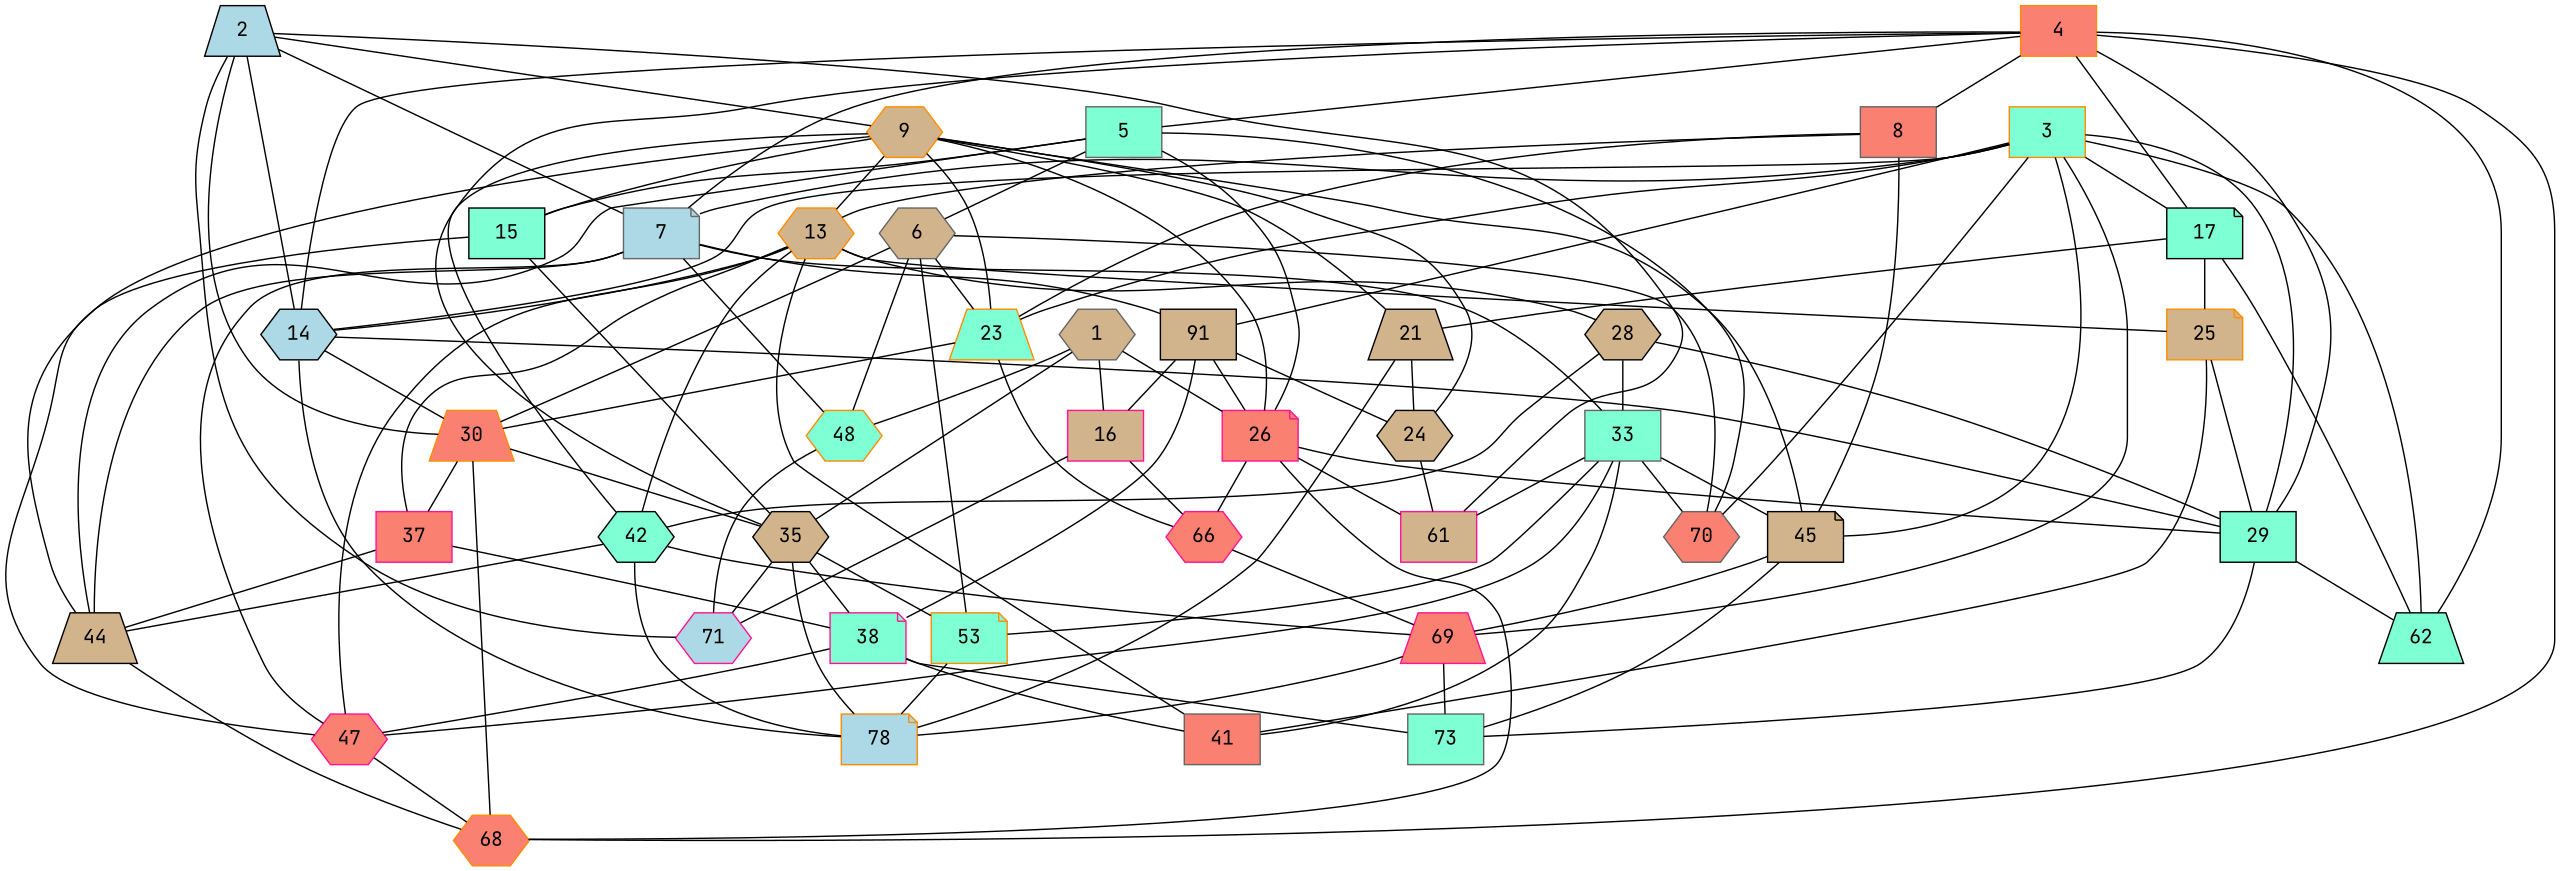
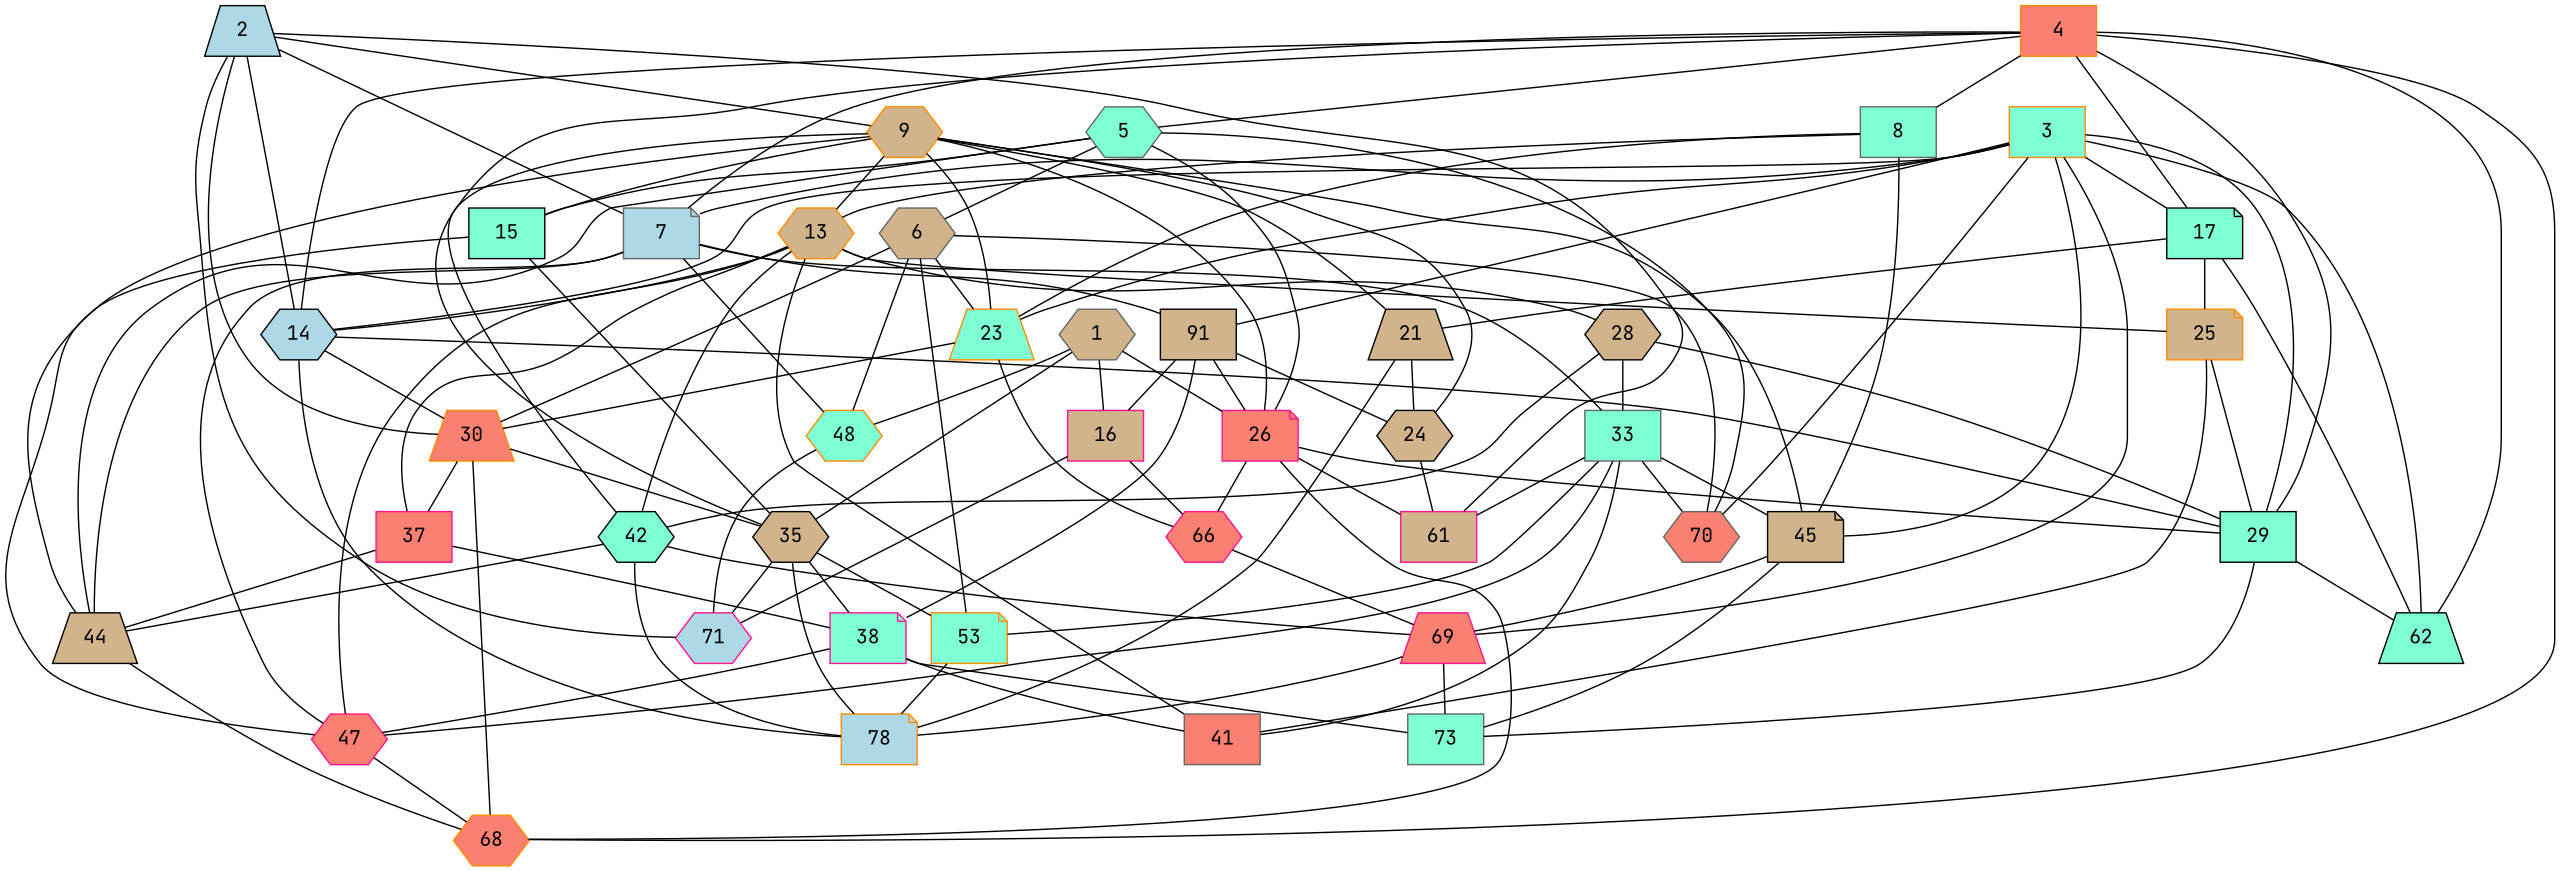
(1124, 132) -> (1124, 132)
(1898, 132) -> (1898, 132)
